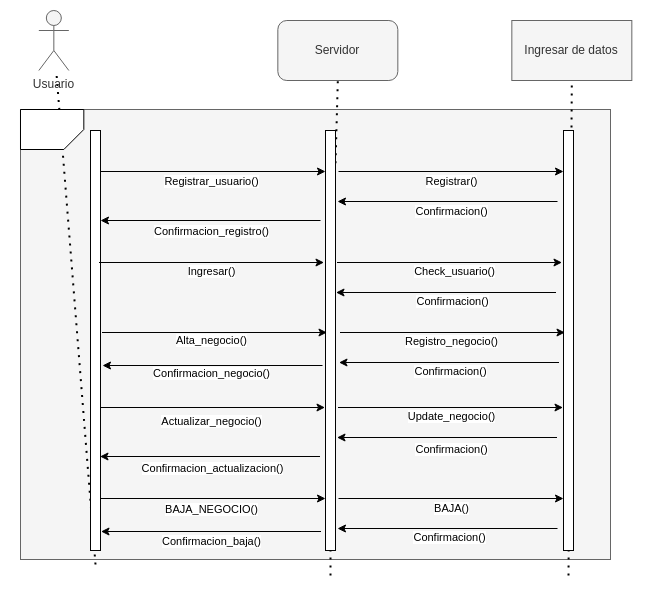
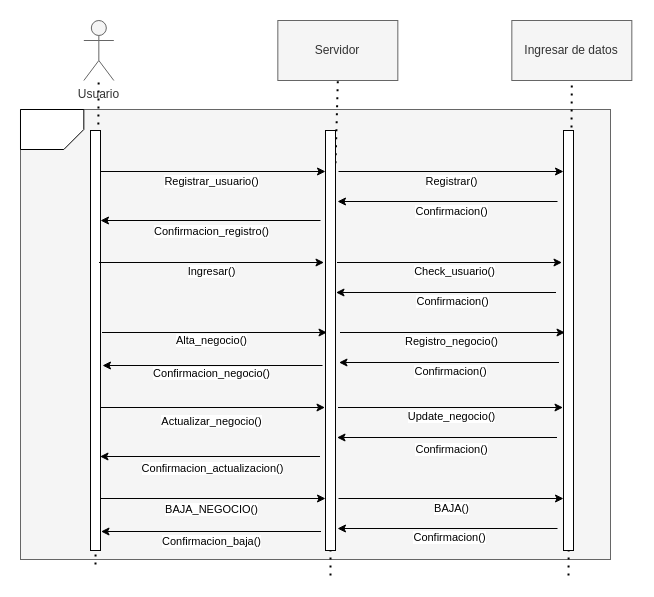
(54, 41) -> (99, 51)
(338, 51) -> (338, 51)
